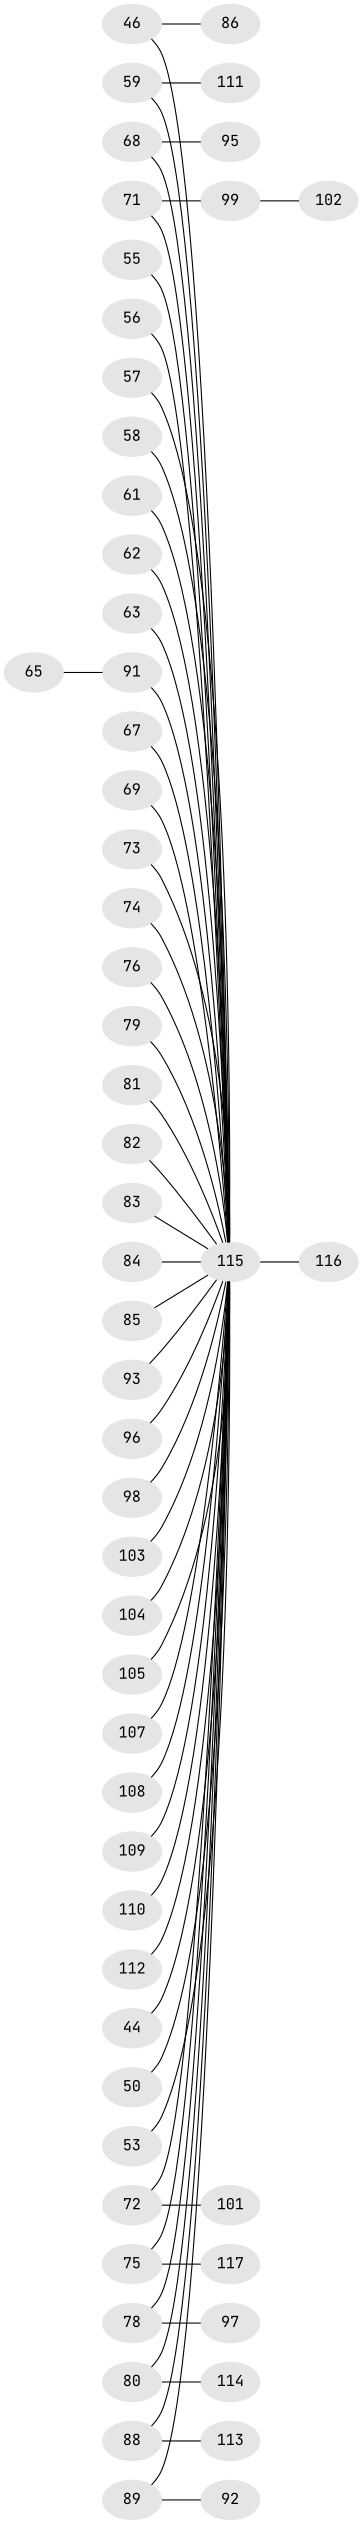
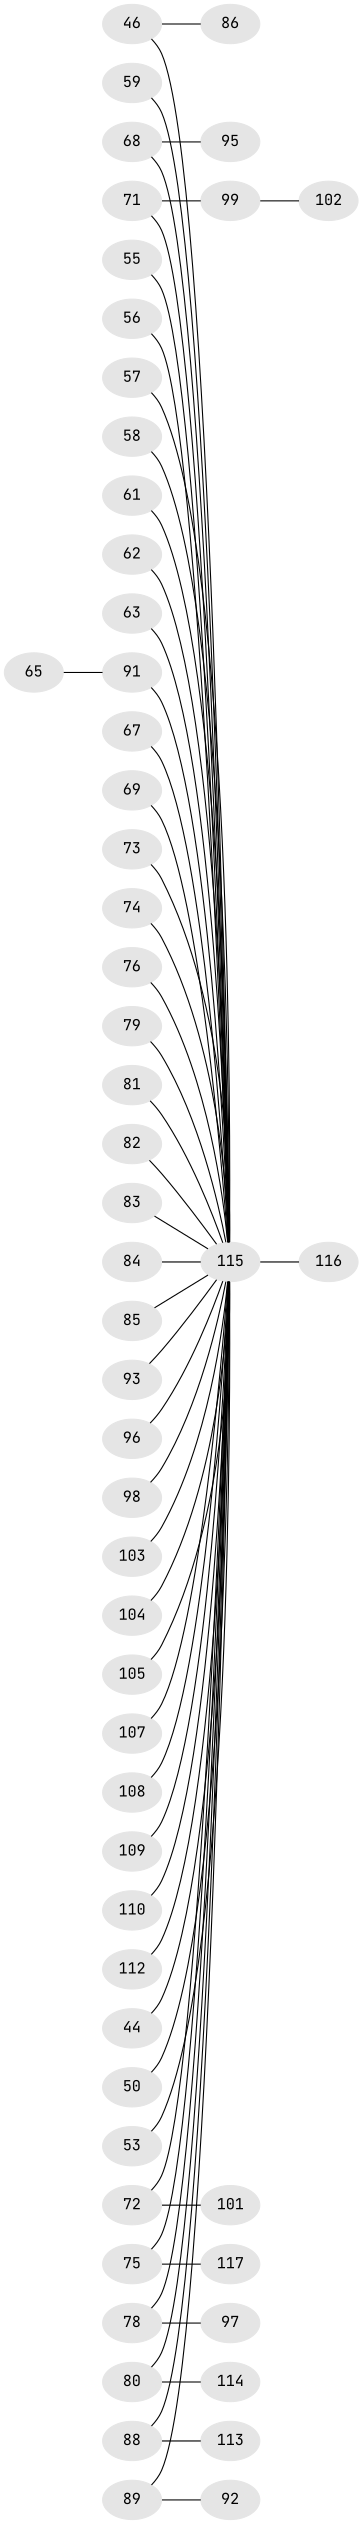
(230, 83) -> none
